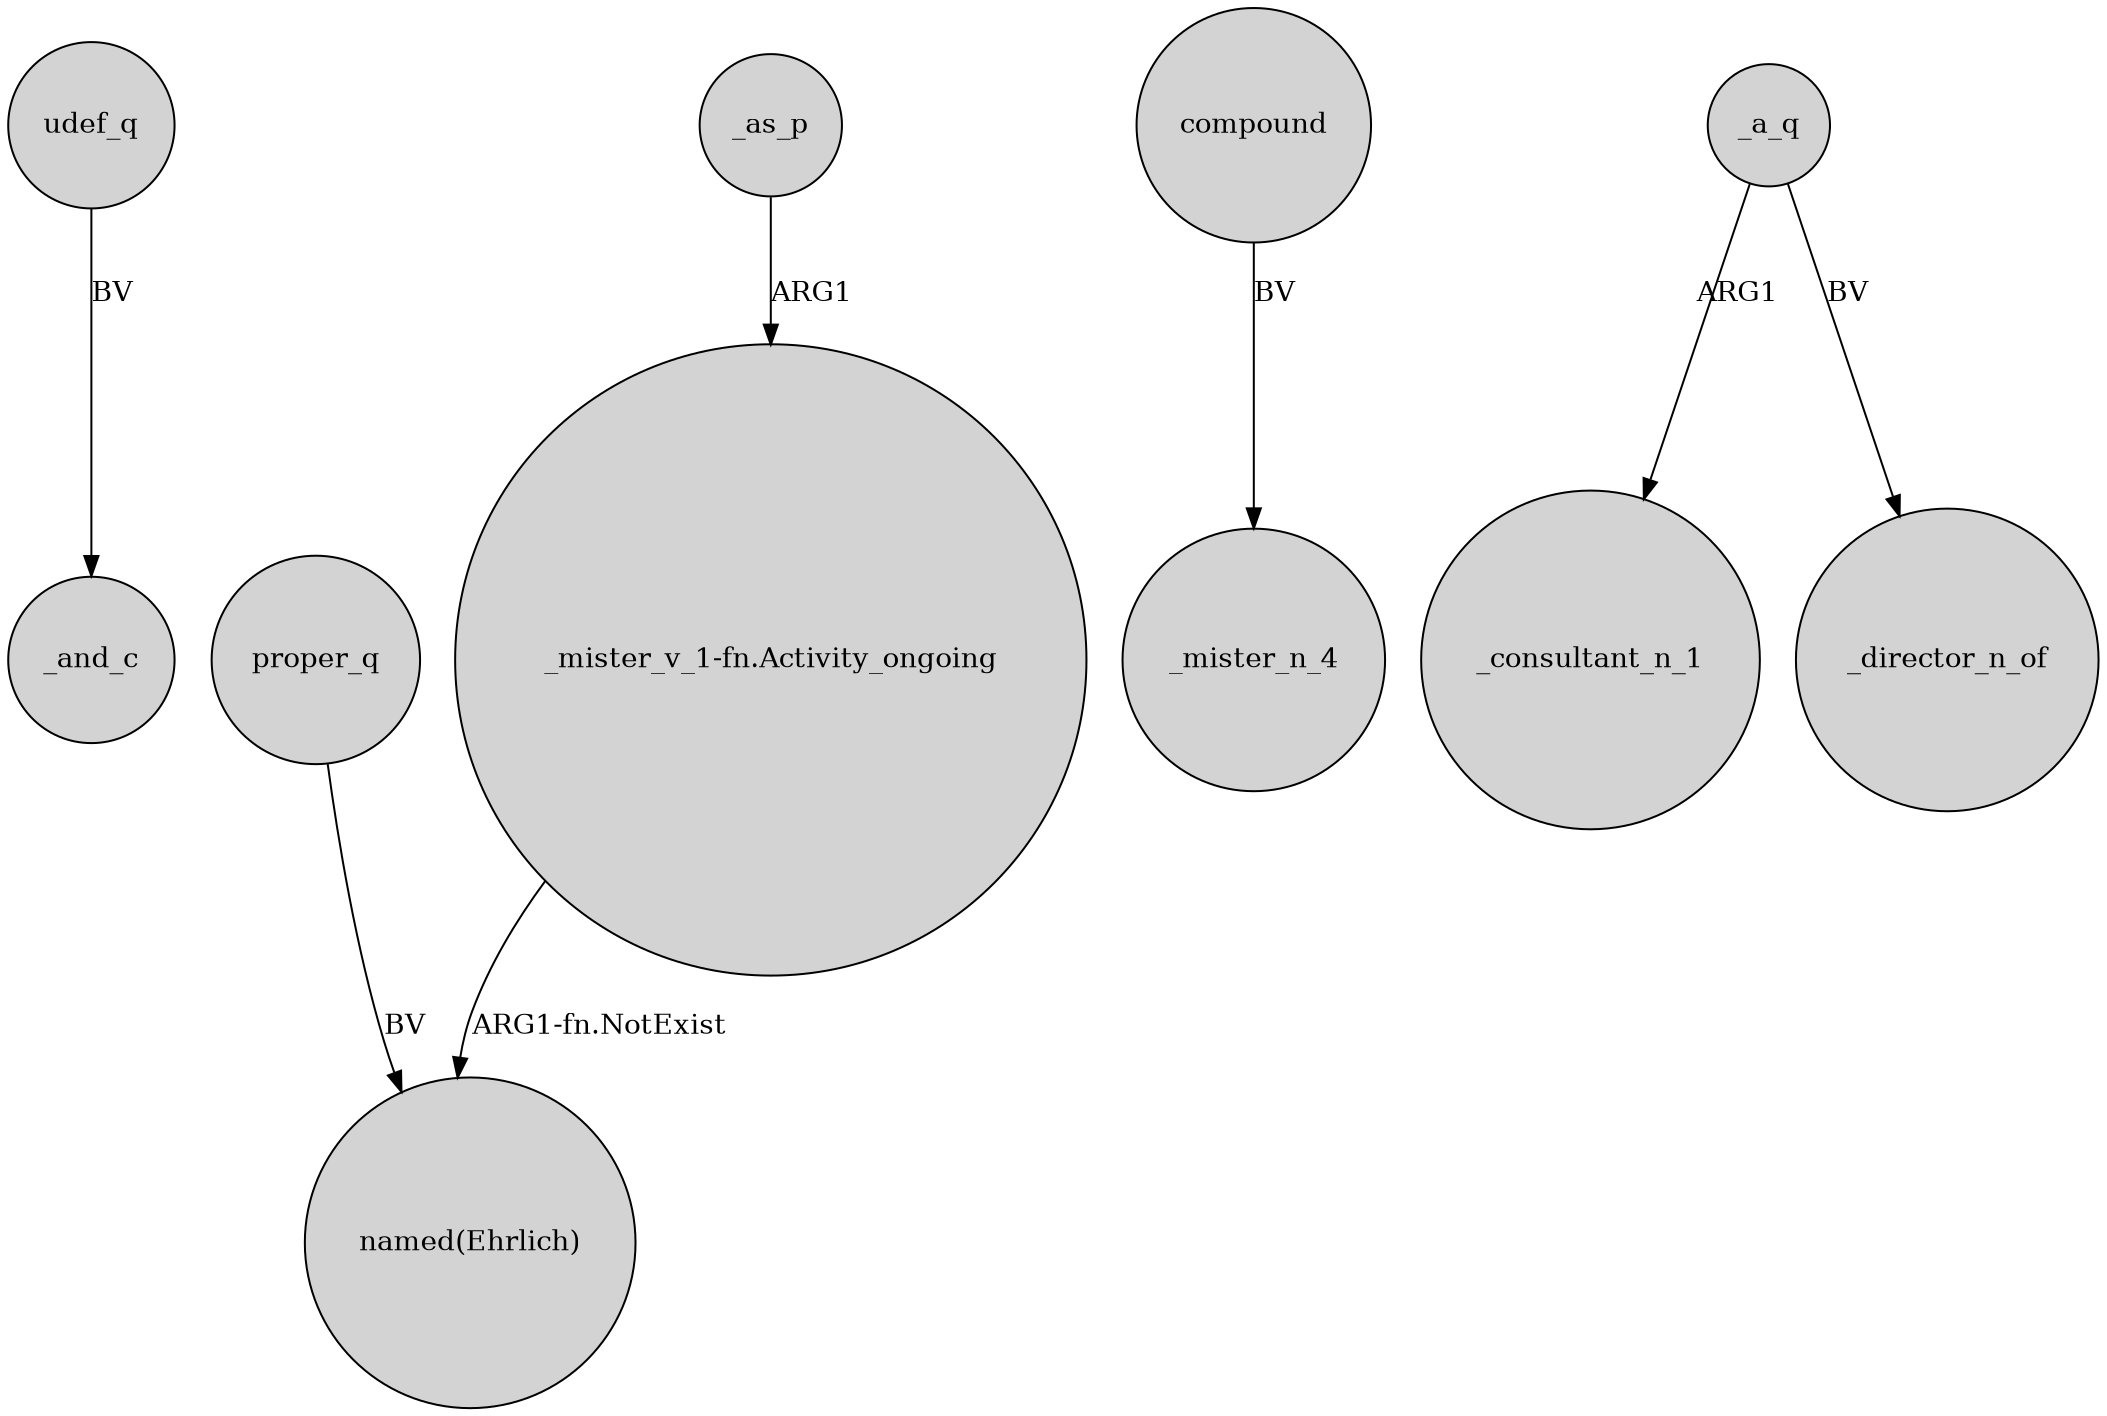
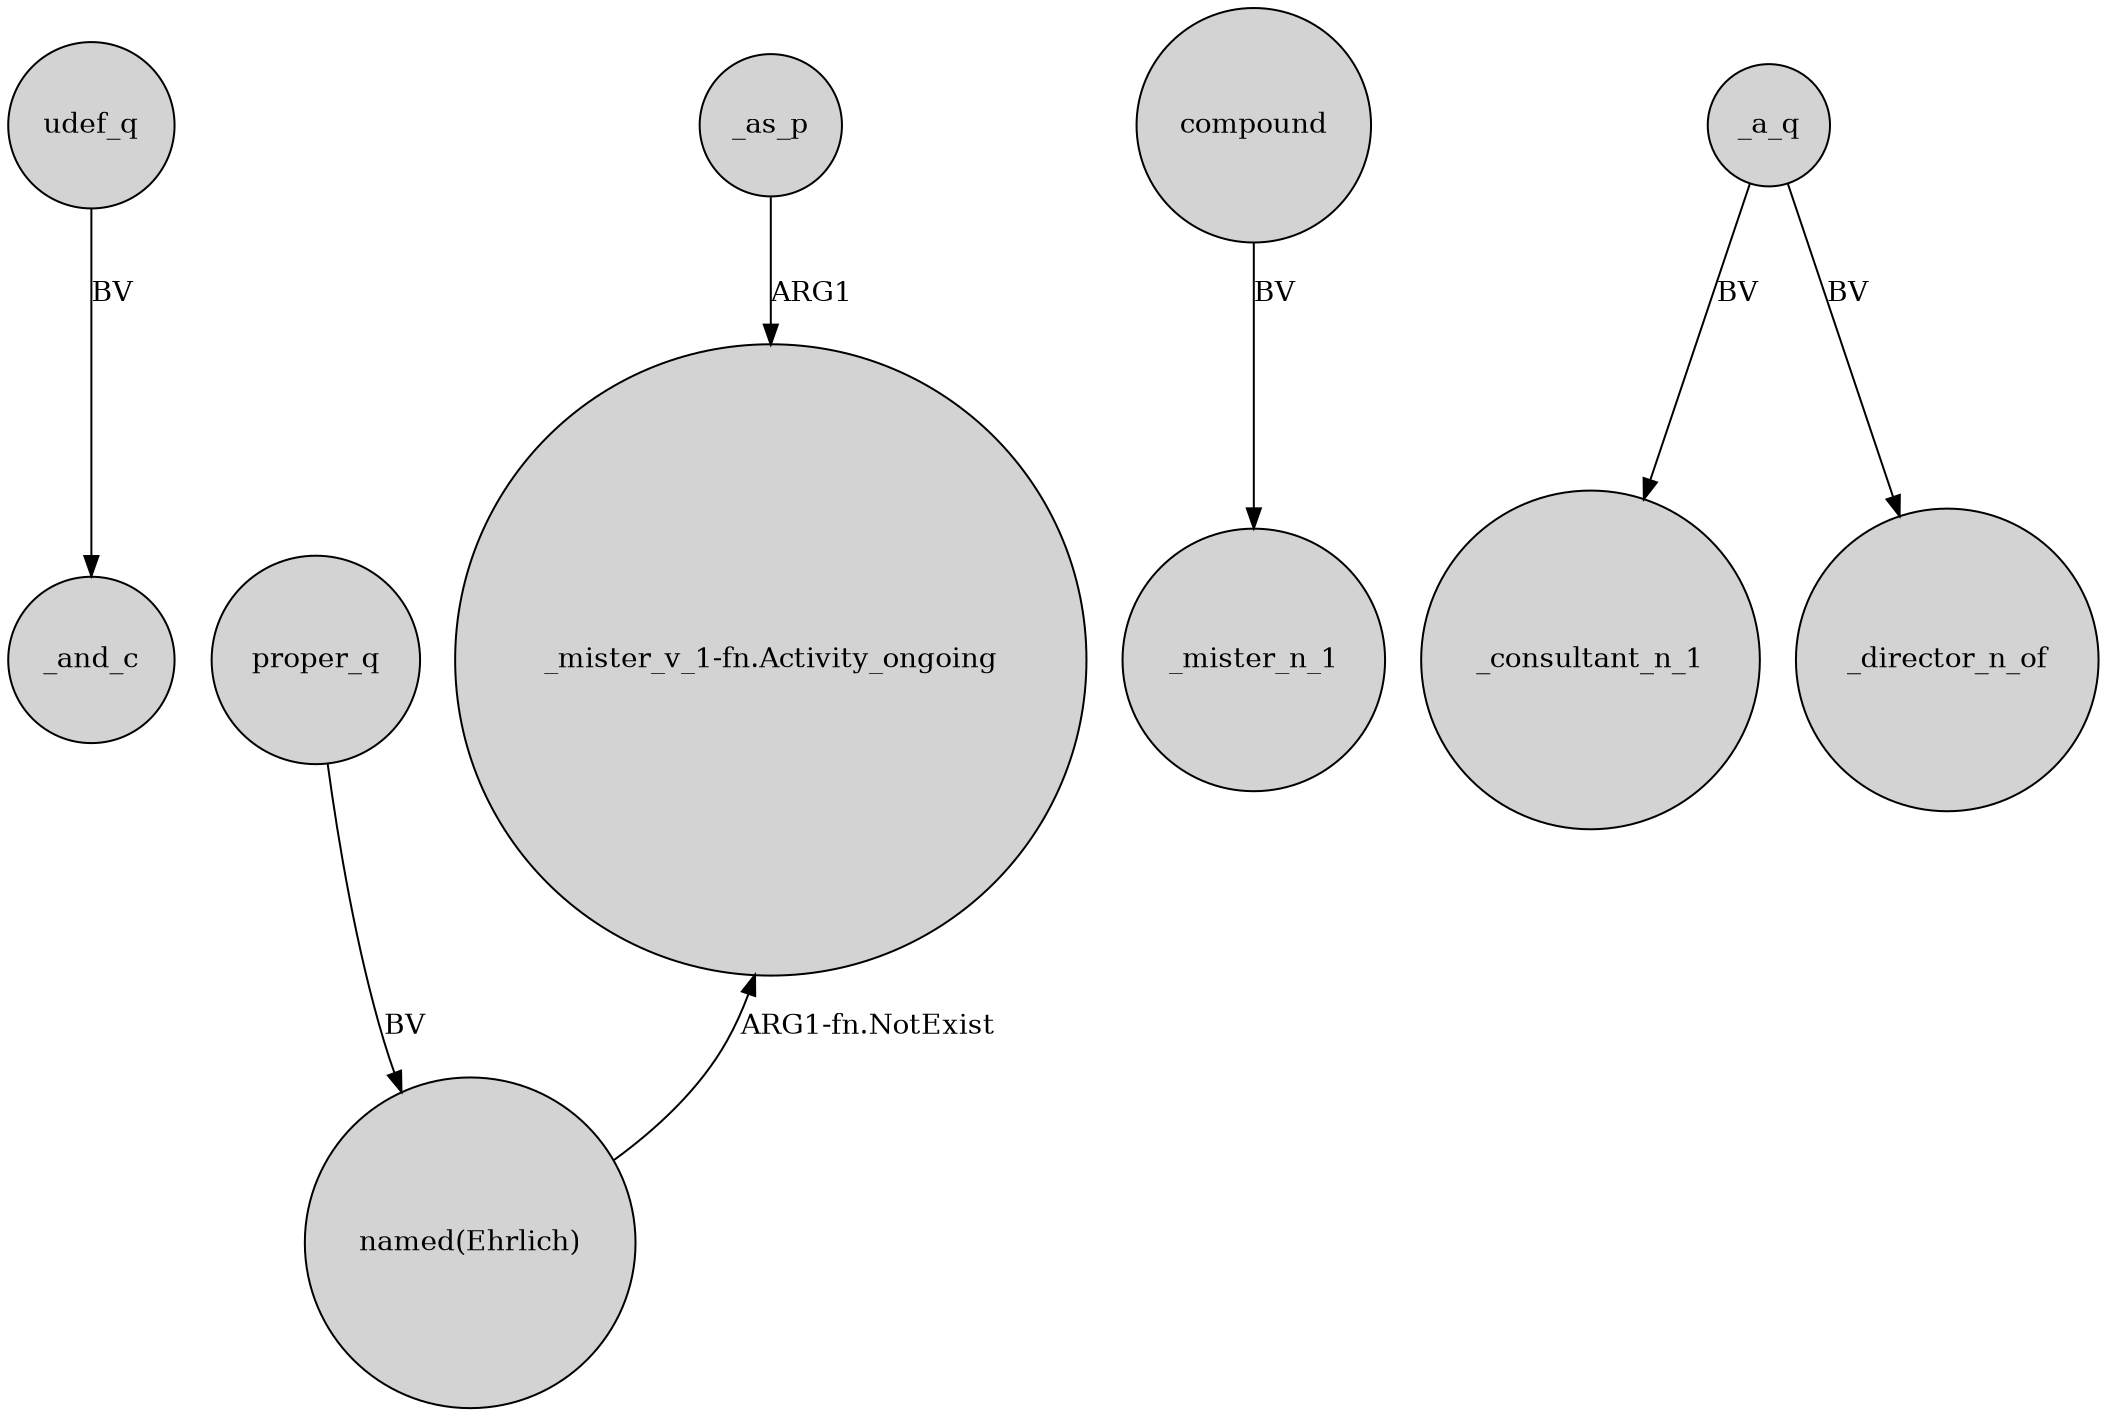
(1738, 294) -> (1738, 294)
(1254, 660) -> (1254, 660)
(493, 965) -> (694, 1087)
